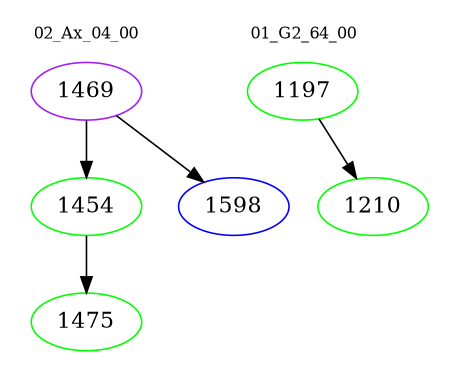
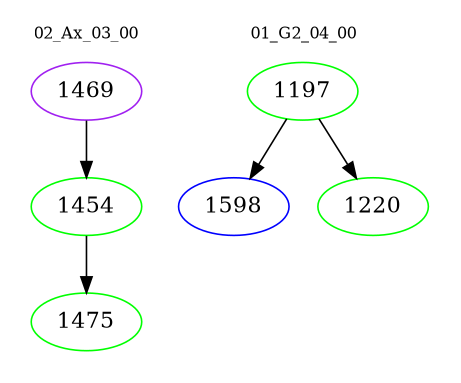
(86, 34) -> (86, 34)
(304, 34) -> (304, 34)
(144, 137) -> (273, 142)
(373, 207) -> (373, 207)
